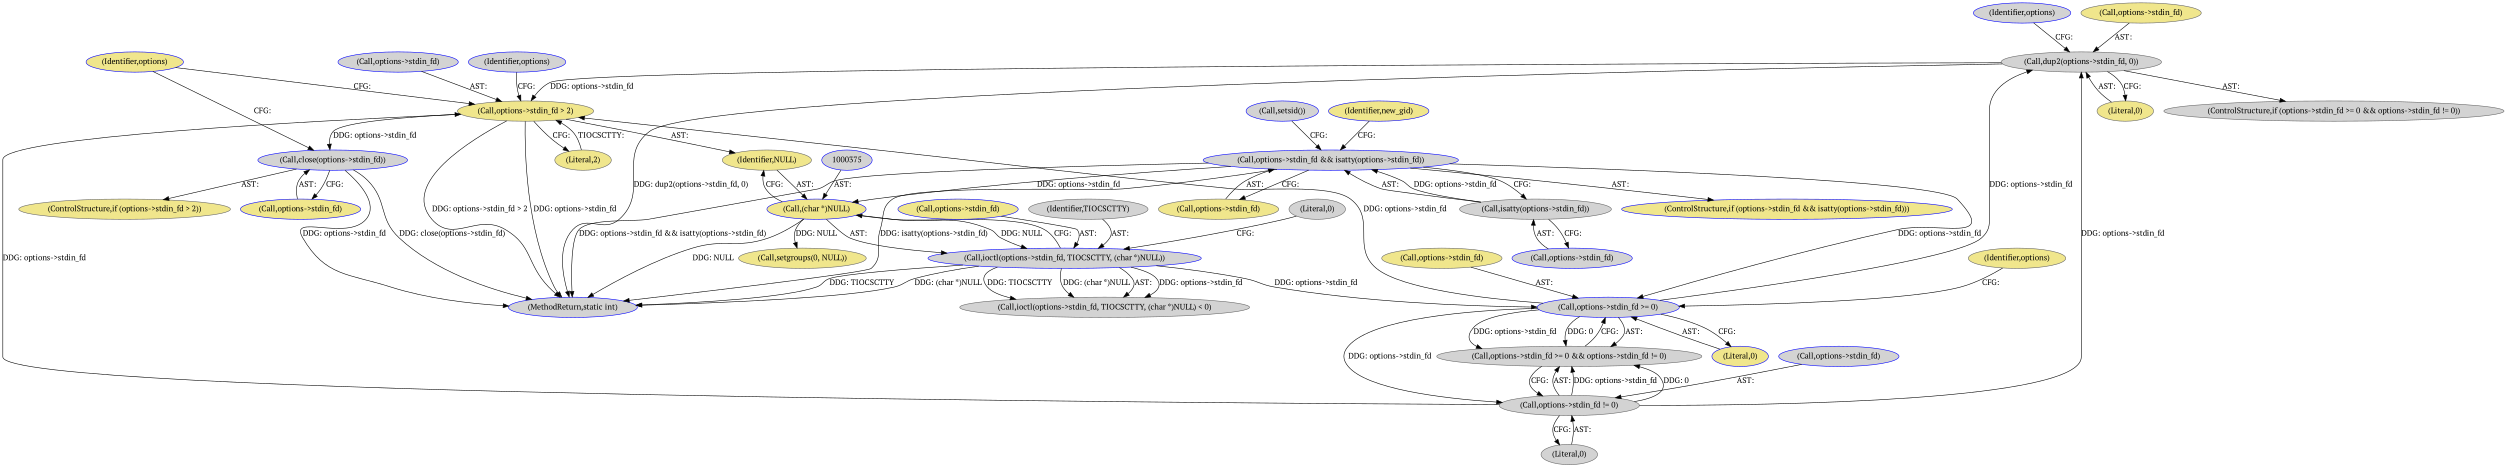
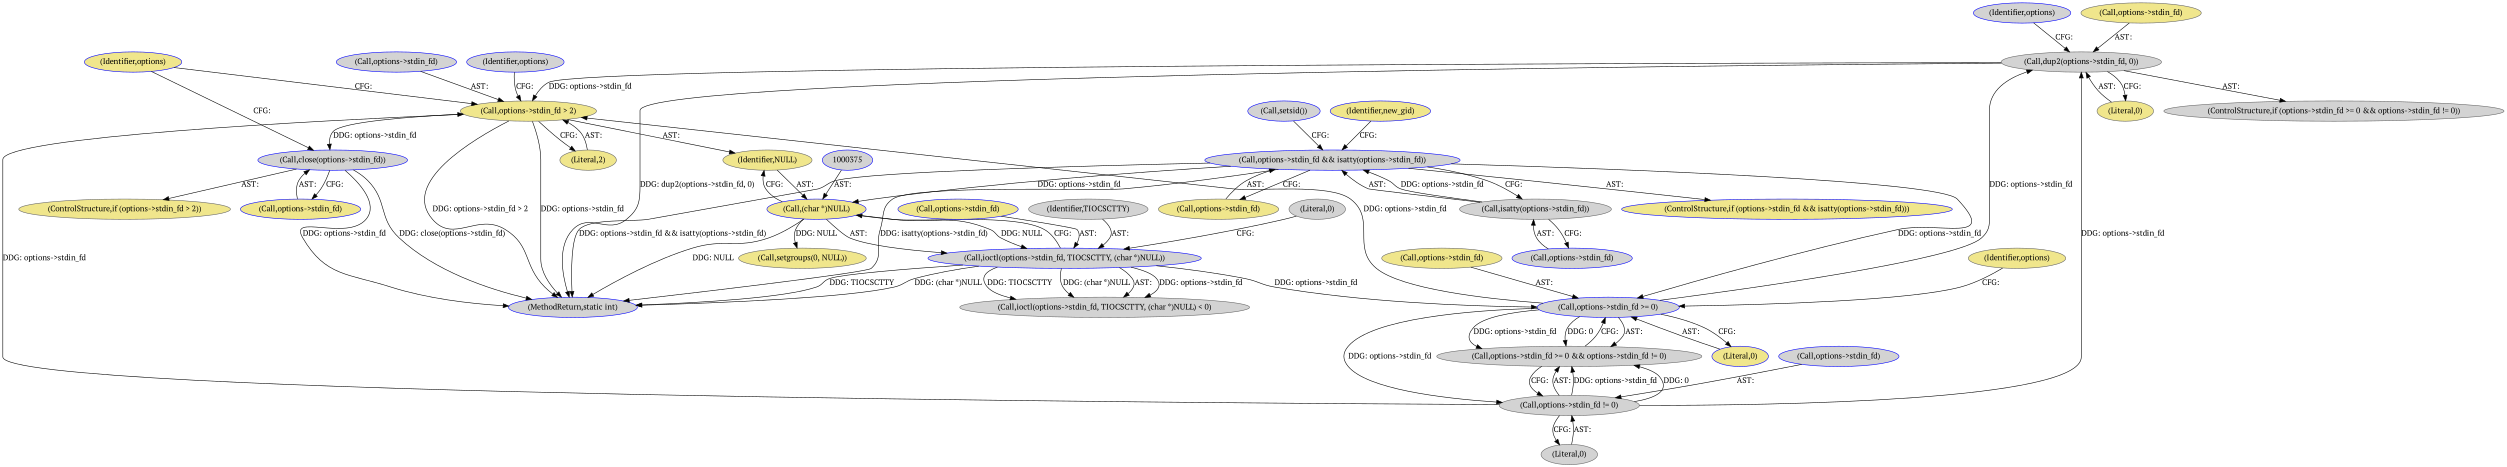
(602, 136) -> (595, 136)
